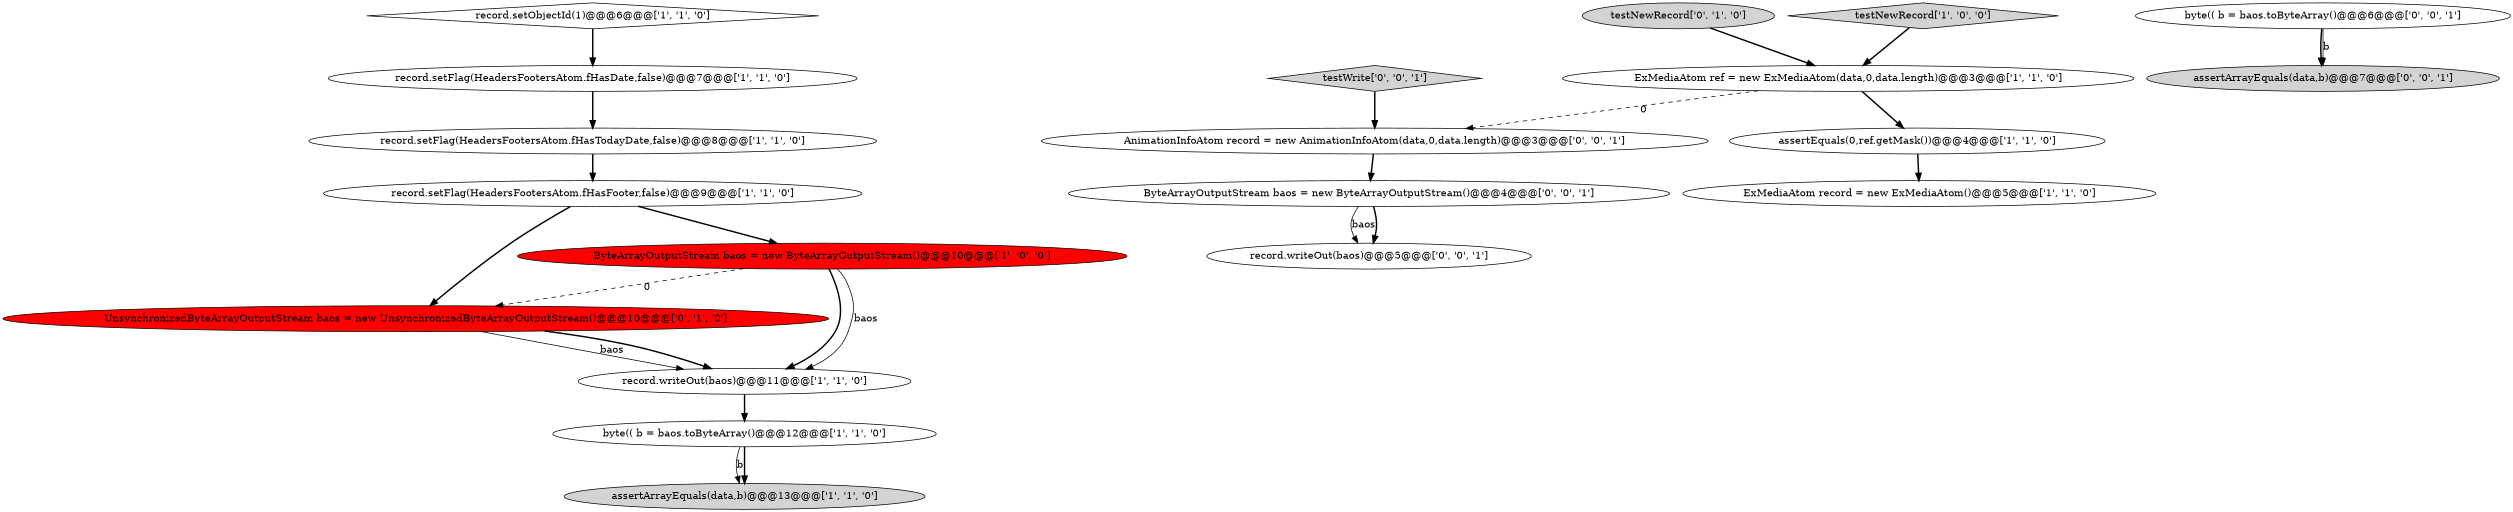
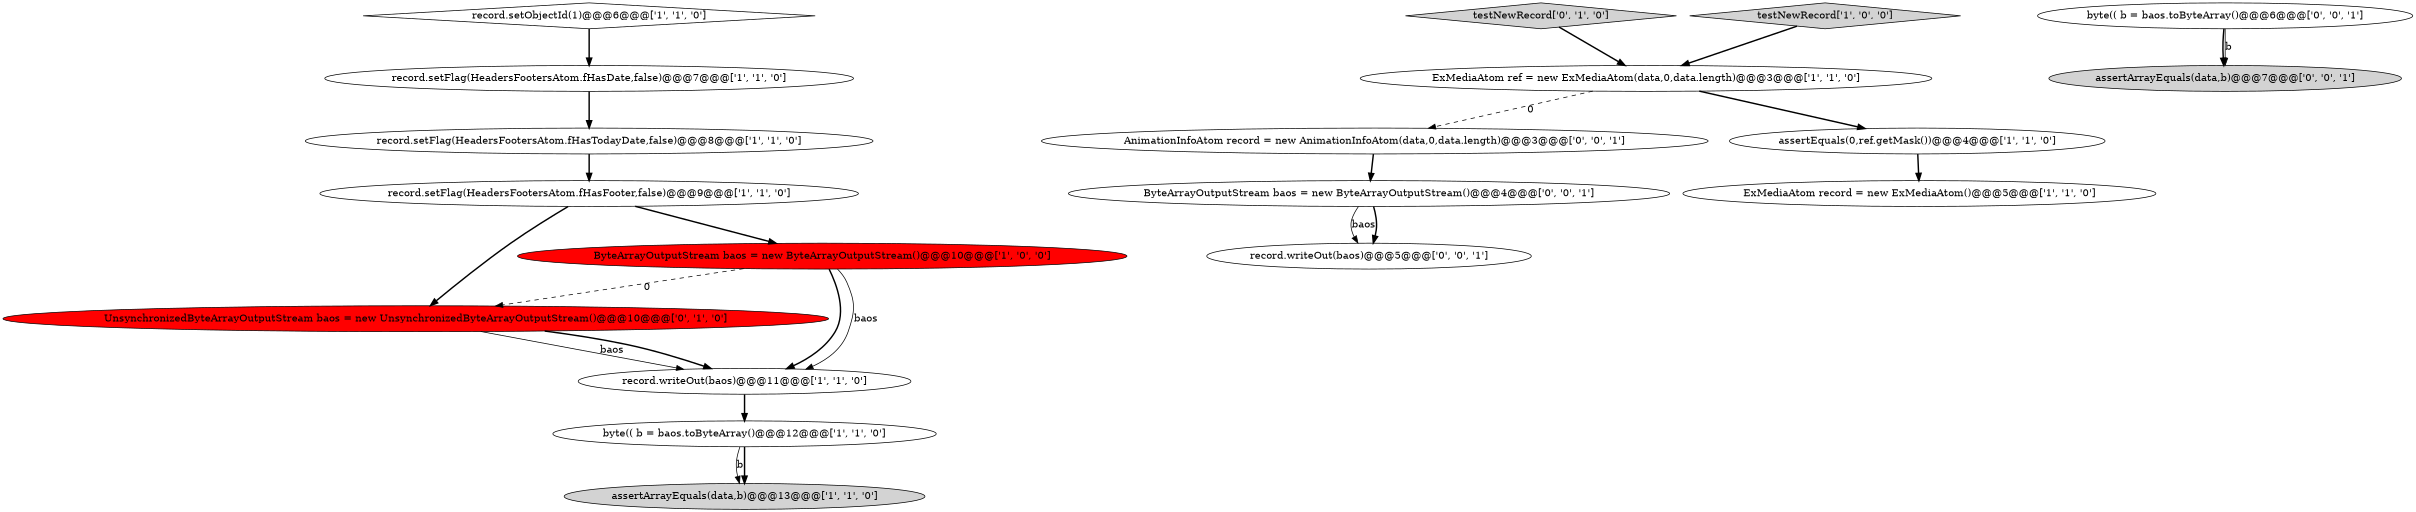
(1678, 16) -> (1541, 16)
(1375, 78) -> none
